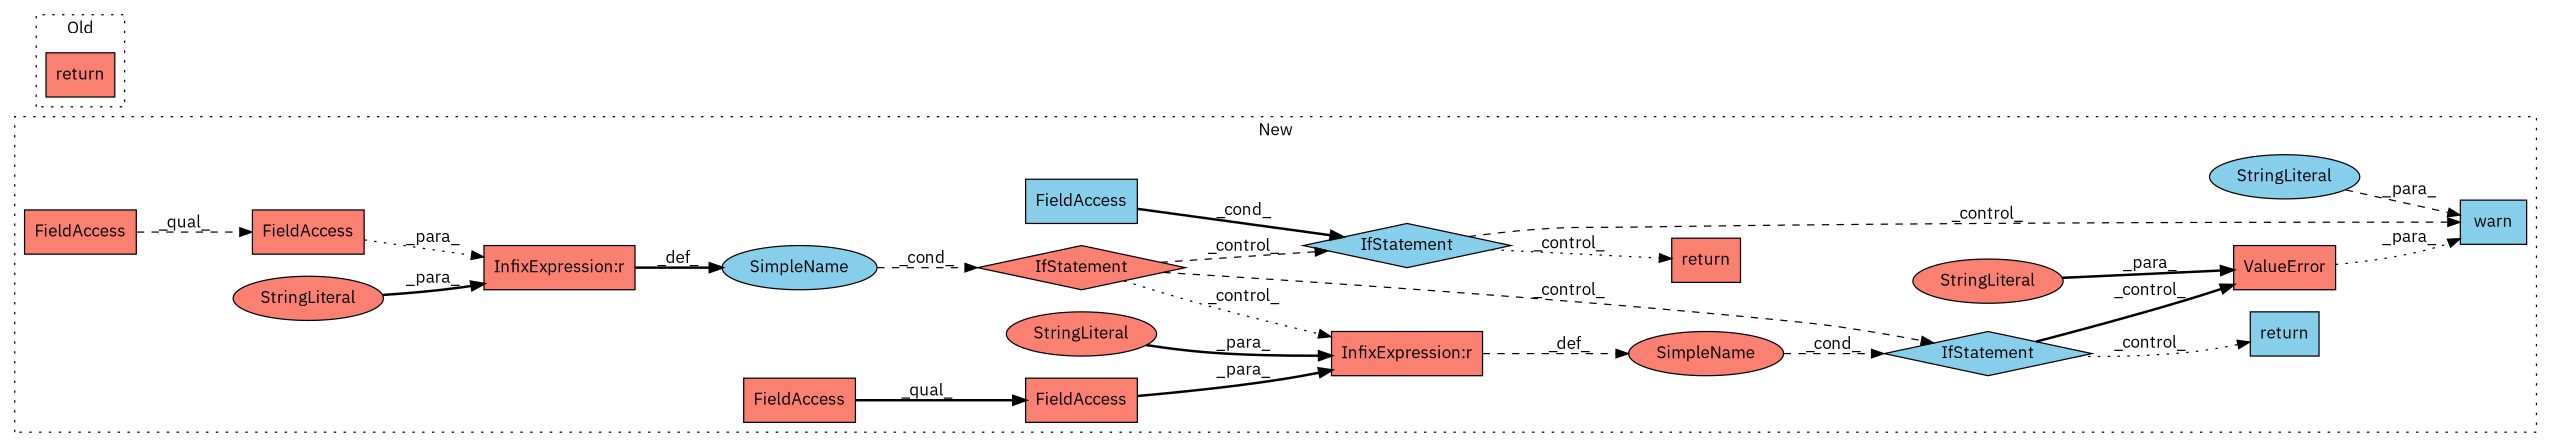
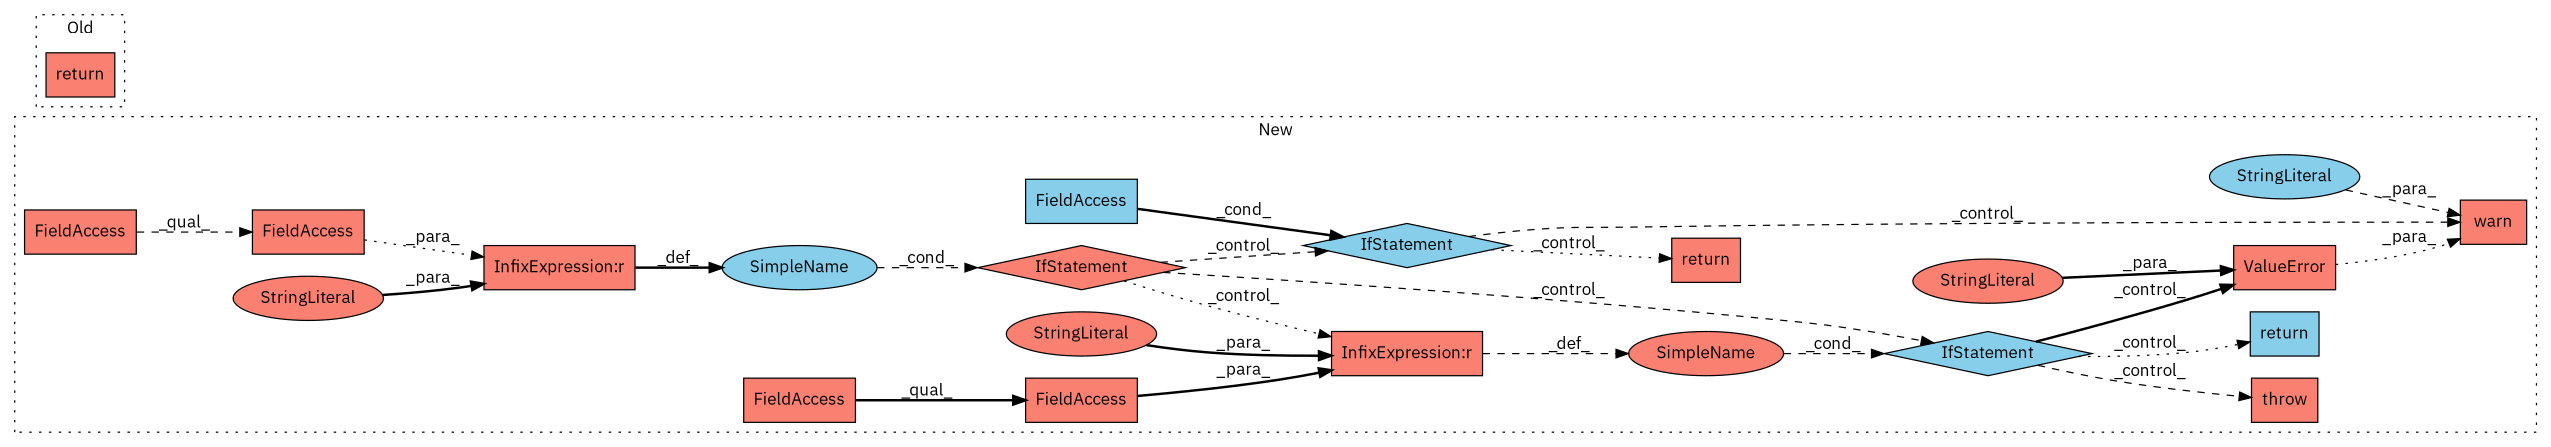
(2493, 222) -> (2493, 222)
none -> (2285, 400)
